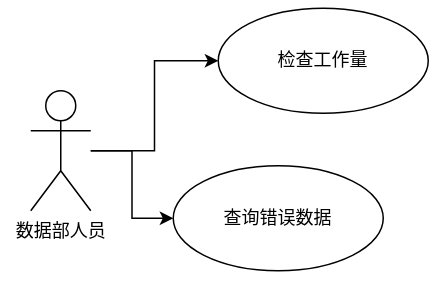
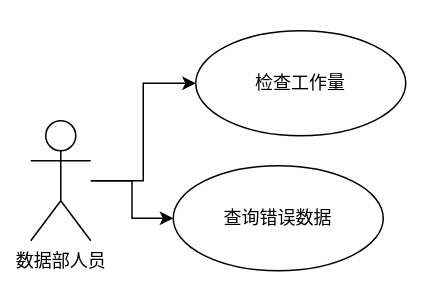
(323, 61) -> (301, 83)
(61, 151) -> (61, 181)
